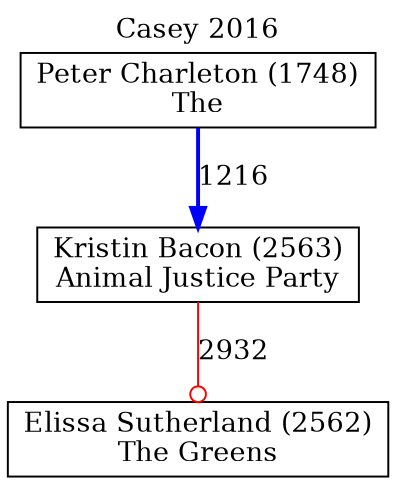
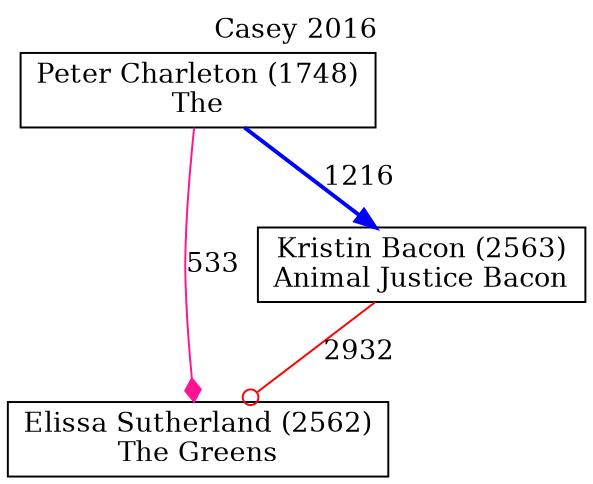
none -> (185, 253)
(198, 265) -> (422, 265)
